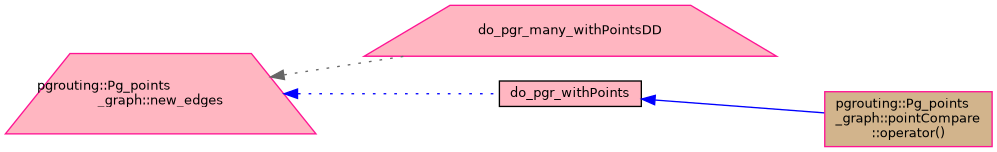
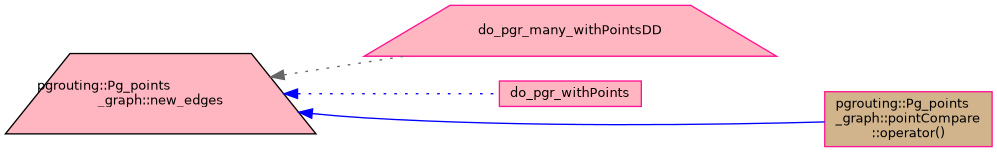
(161, 94) -> (161, 94)
(570, 94) -> (570, 94)
(740, 106) -> (568, 124)
